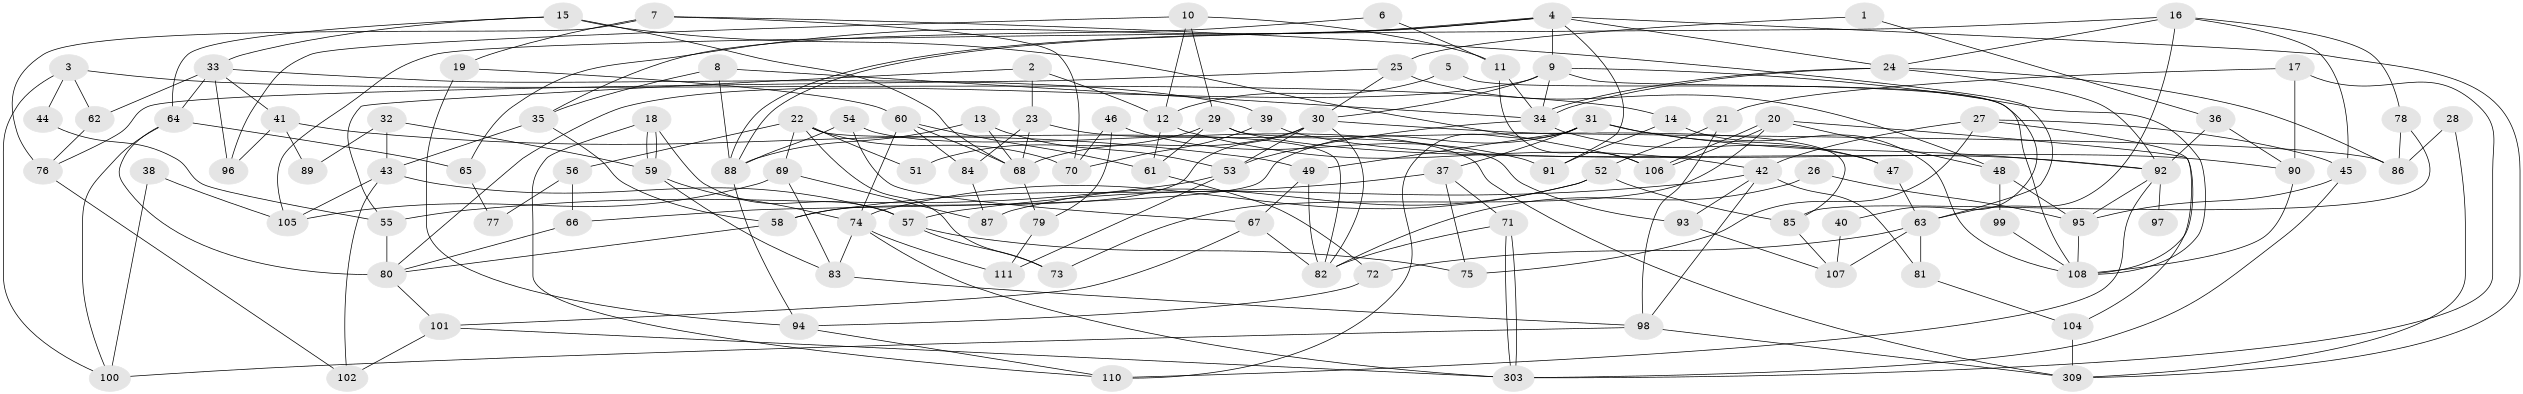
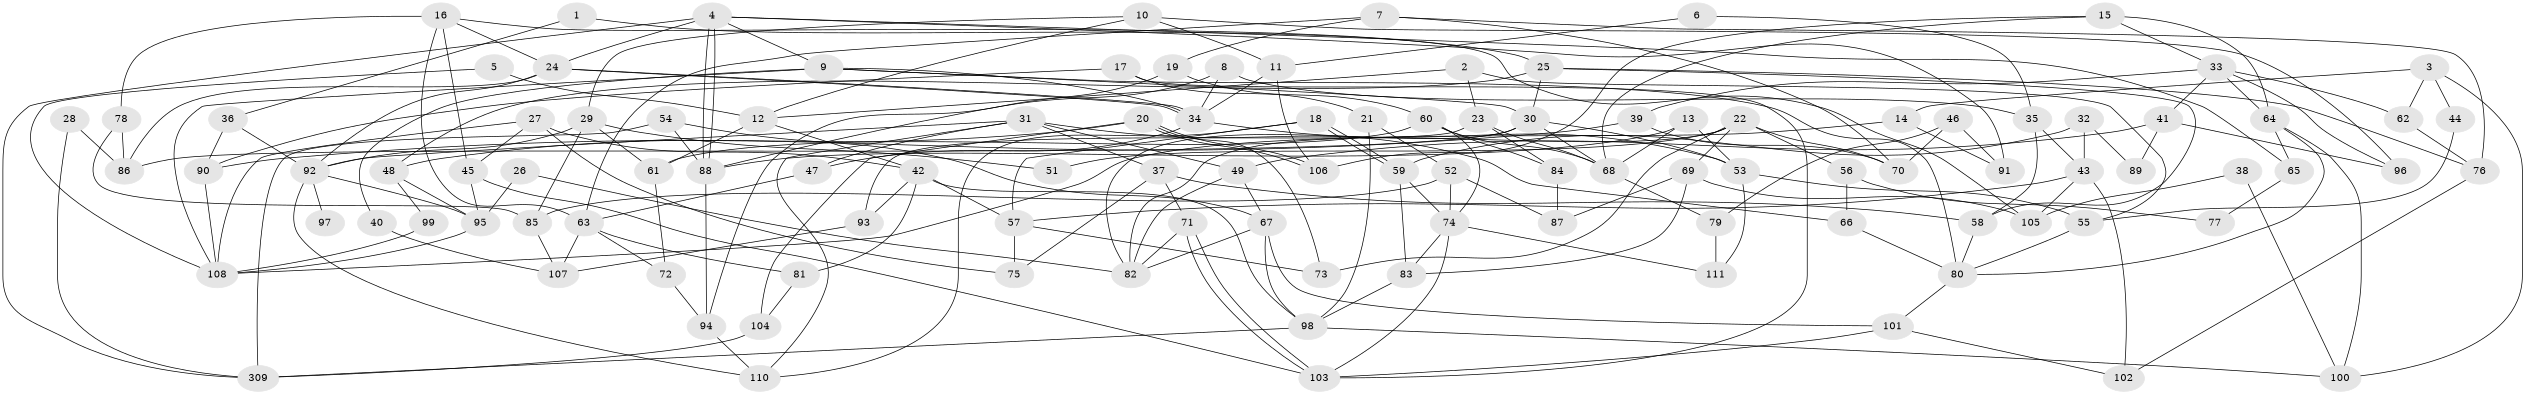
(1058, 203) -> (2143, 96)
none -> (1269, 281)
(1513, 378) -> (1319, 378)
